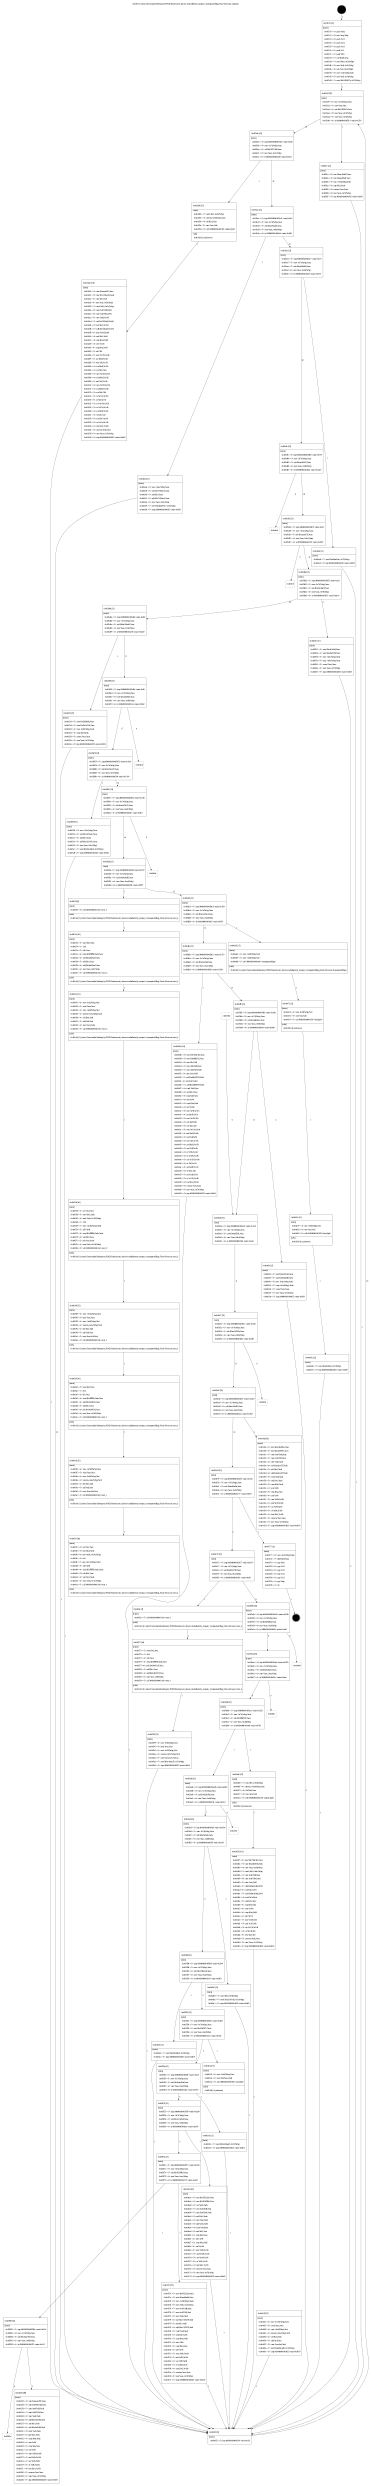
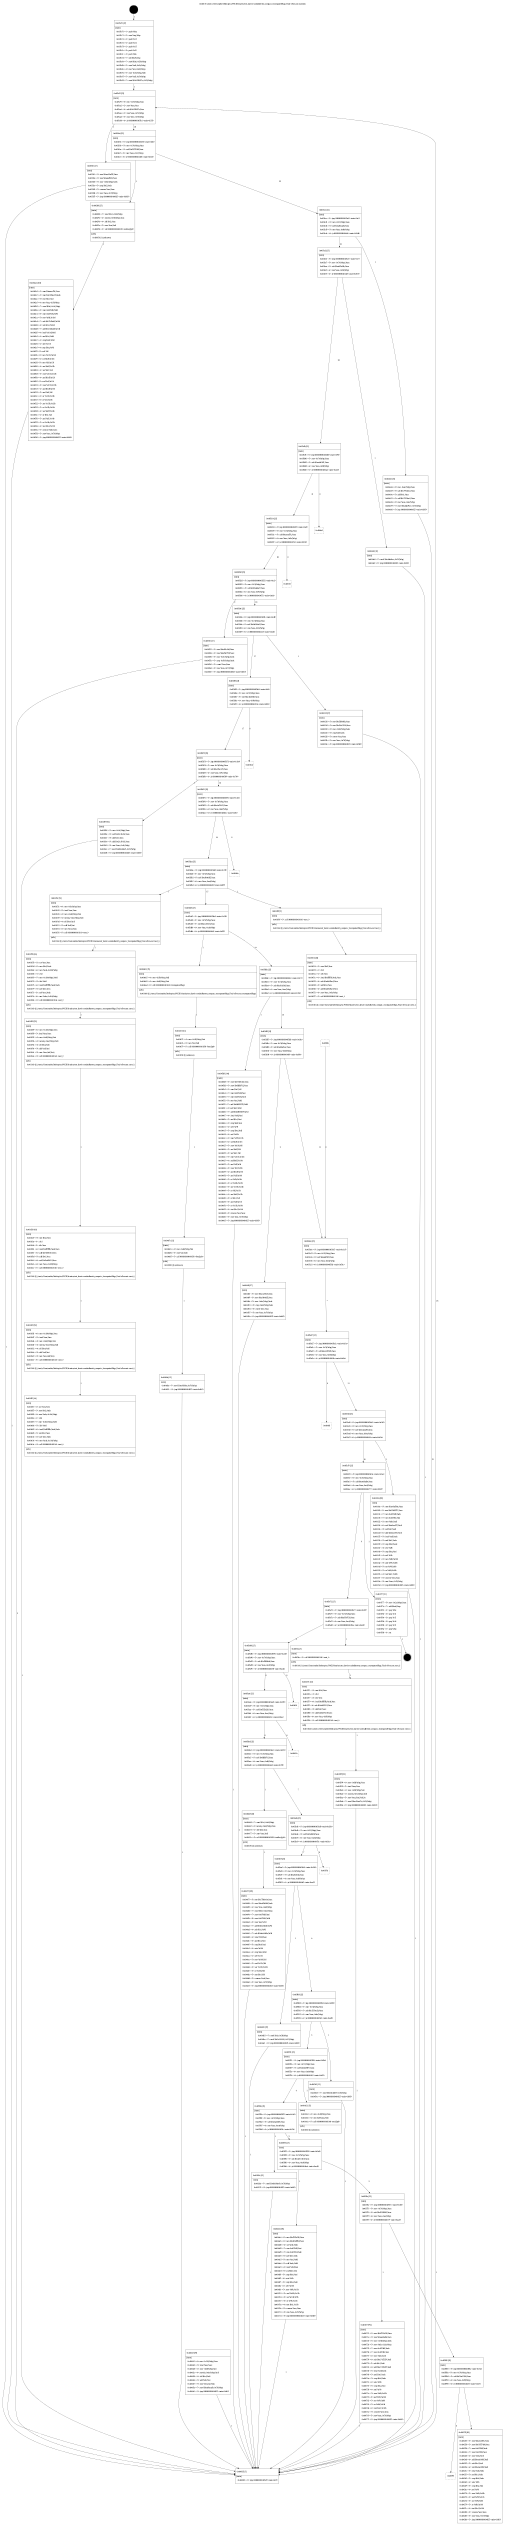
(124, 987) -> (172, 889)
none -> (415, 2076)
